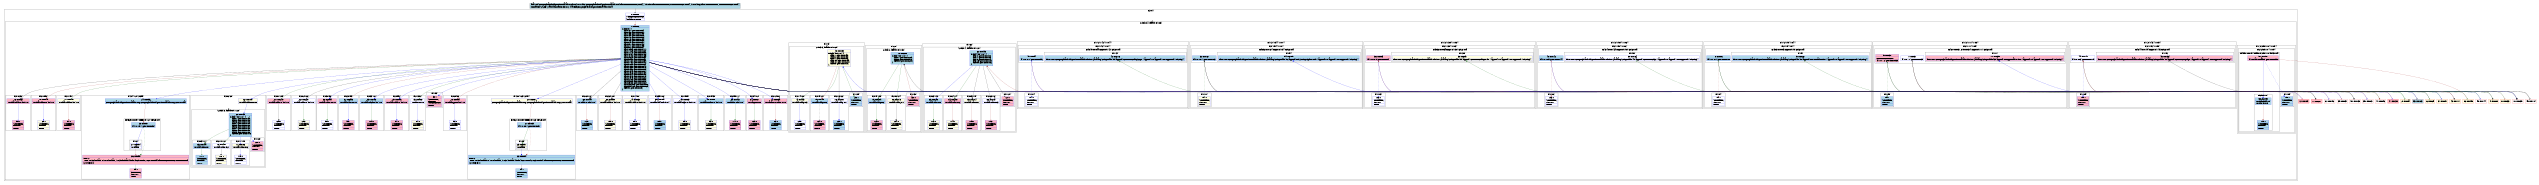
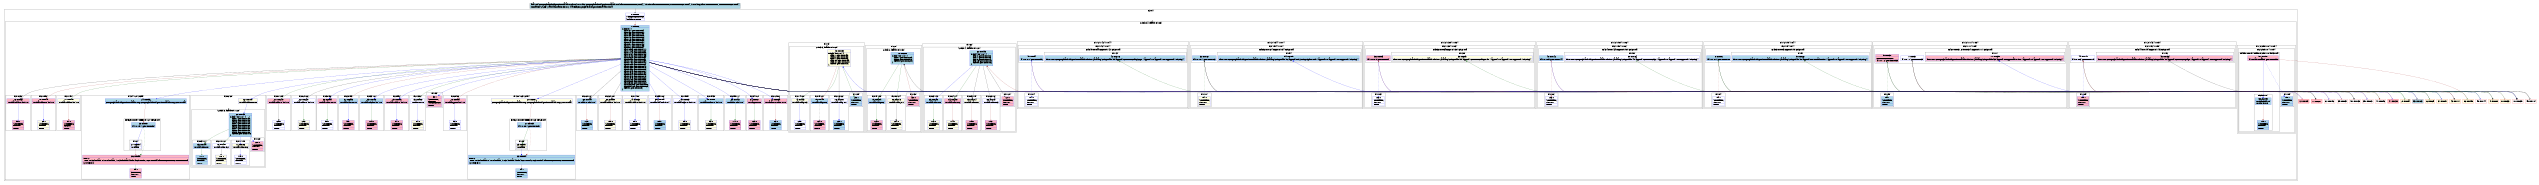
(67, 126) -> (67, 126)
